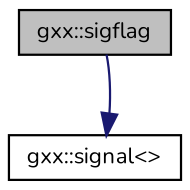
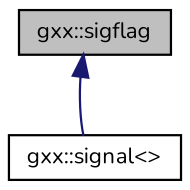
(110, 84) -> (80, 106)
